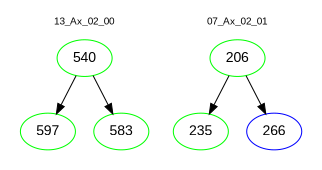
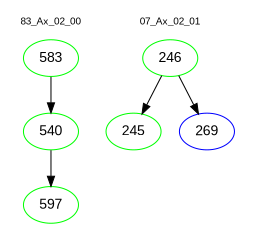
(85, 22) -> (51, 22)
(238, 58) -> (170, 58)
(101, 90) -> (51, 90)
(201, 132) -> (134, 132)
(274, 132) -> (207, 132)
